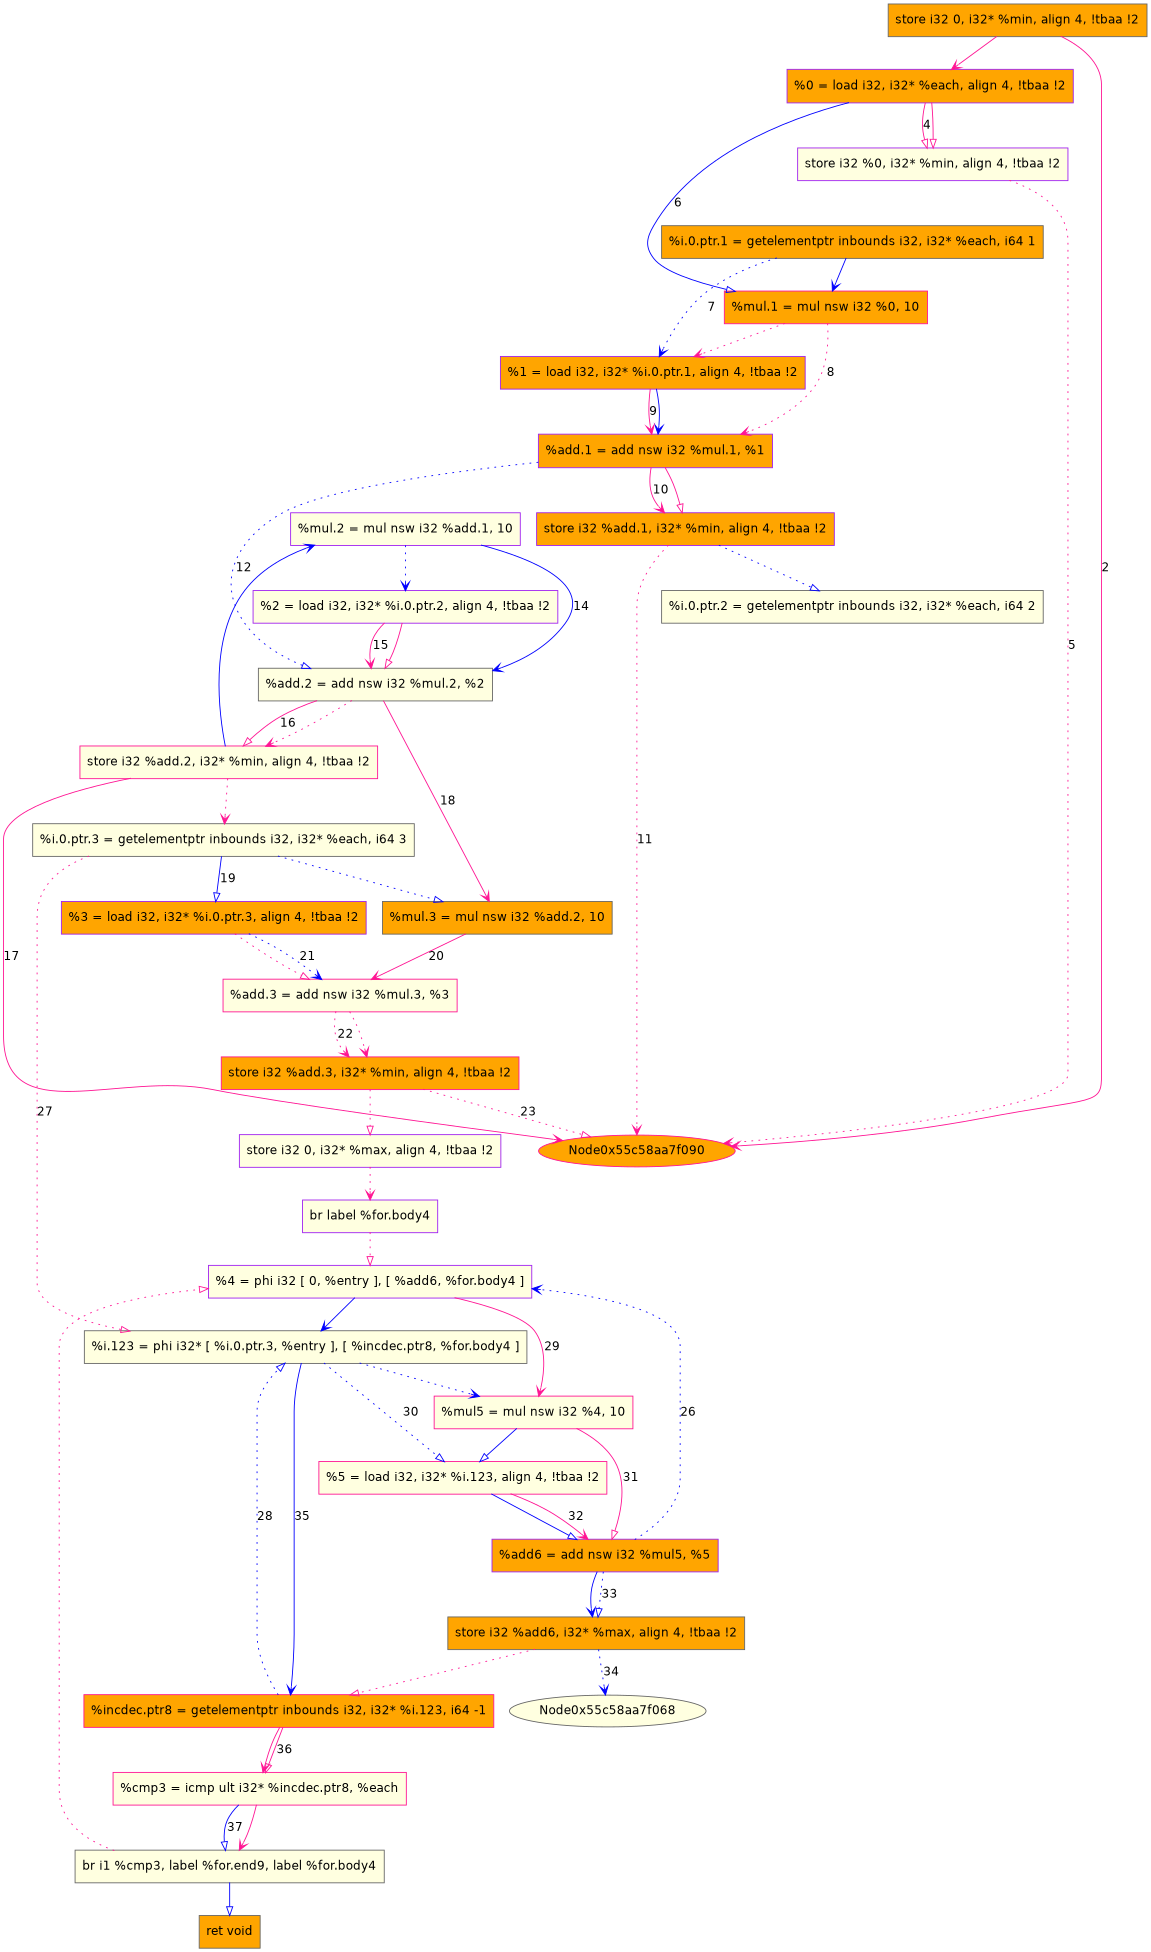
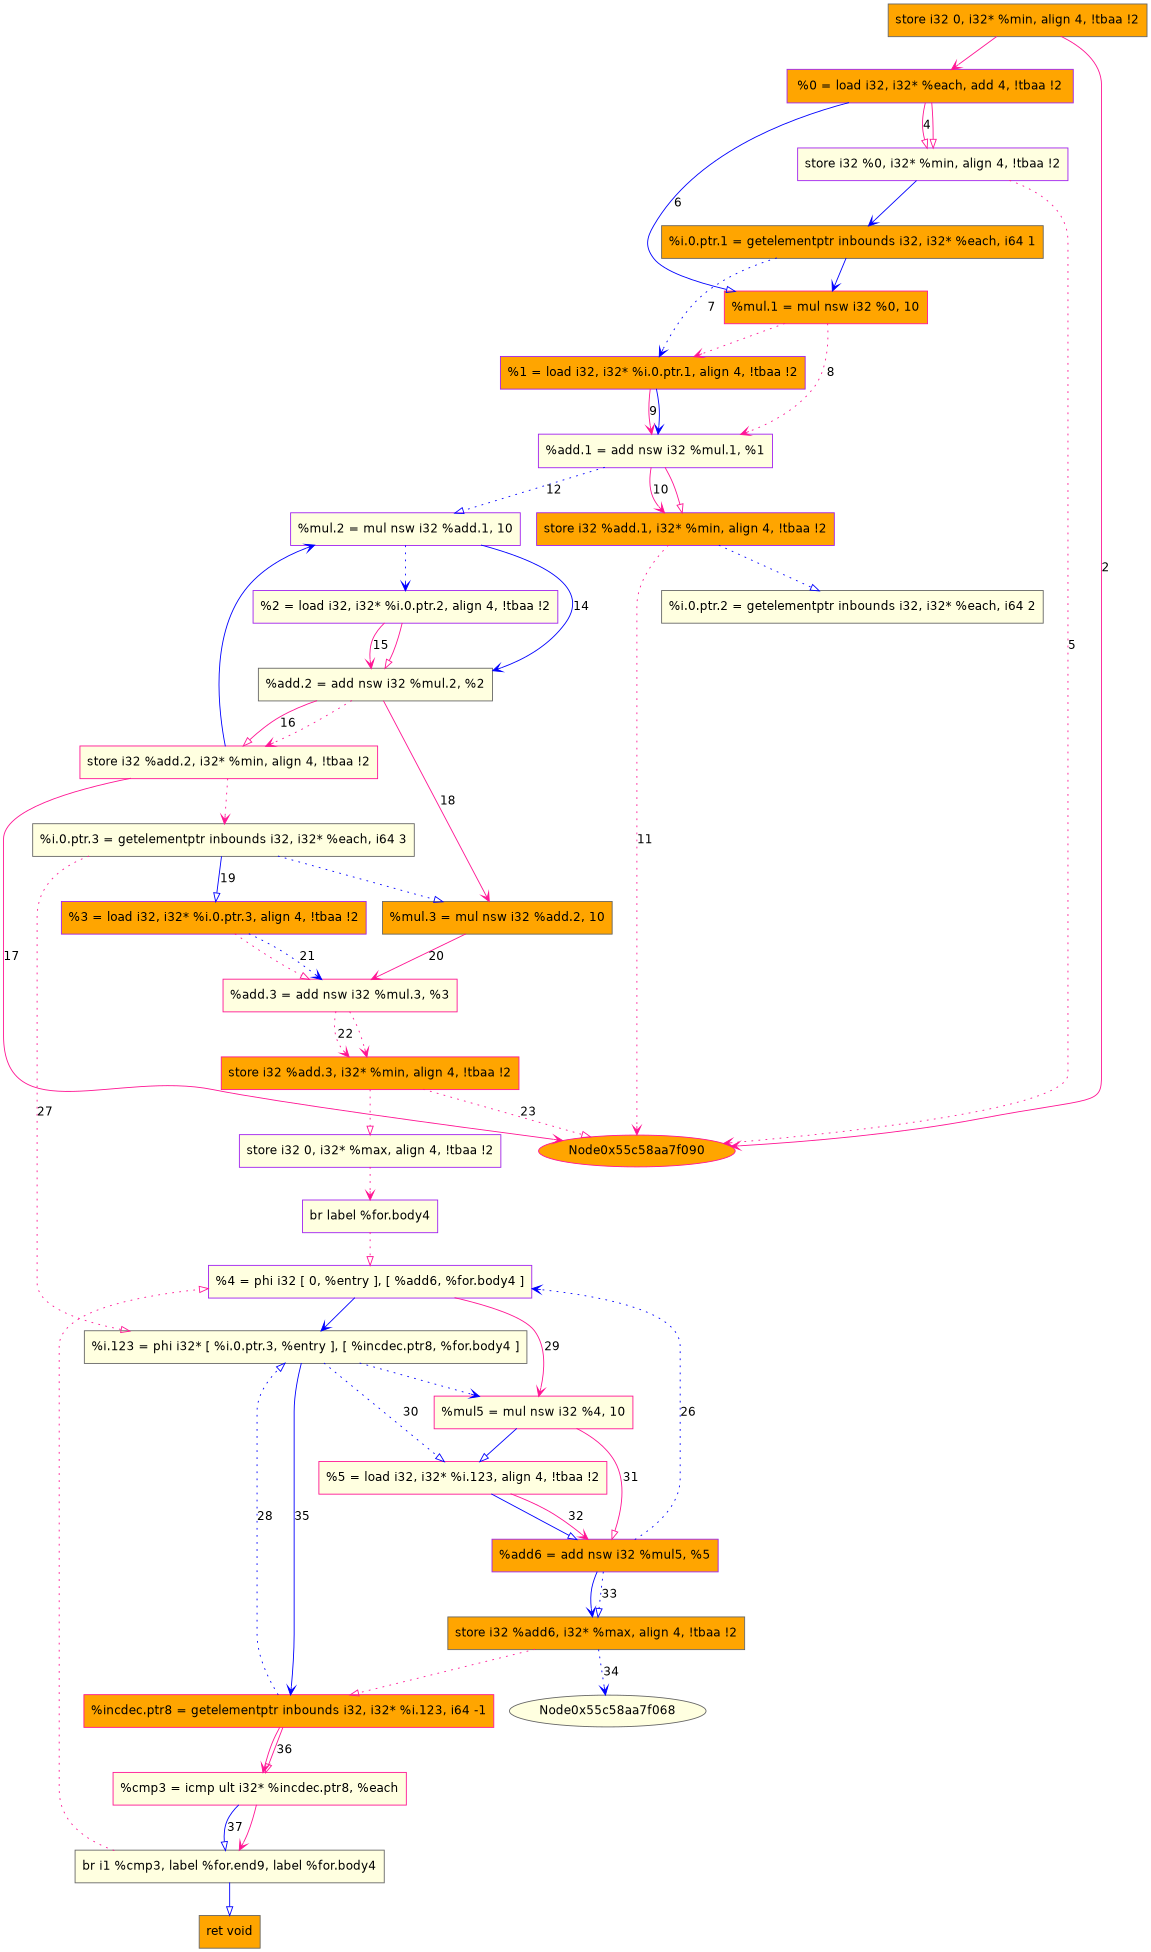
(930, 86) -> (930, 86)
none -> (896, 200)
(655, 451) -> (655, 451)
(308, 502) -> (534, 489)
